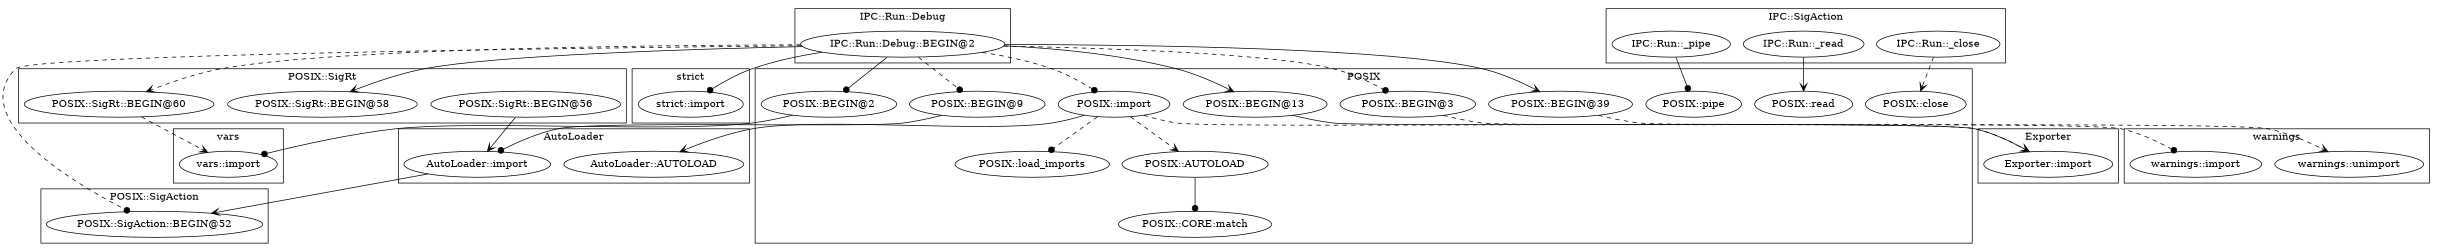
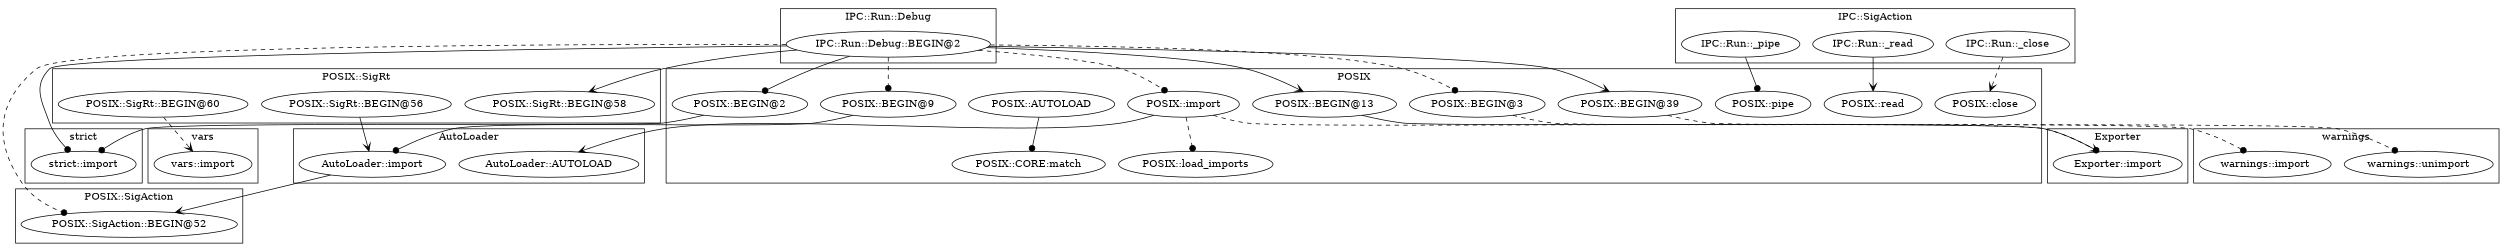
(312, 59) -> none
(1585, 125) -> (1655, 125)
(1961, 125) -> (2032, 125)
(529, 126) -> (402, 124)
(1151, 132) -> none
